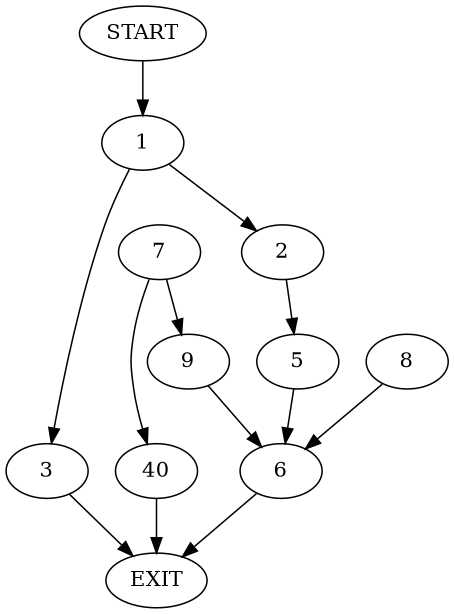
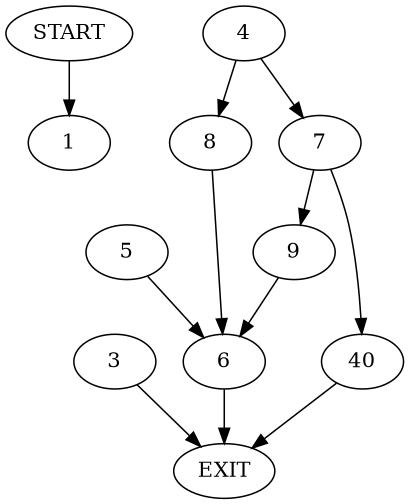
none -> (244, 33)
(283, 252) -> none
(83, 296) -> none
